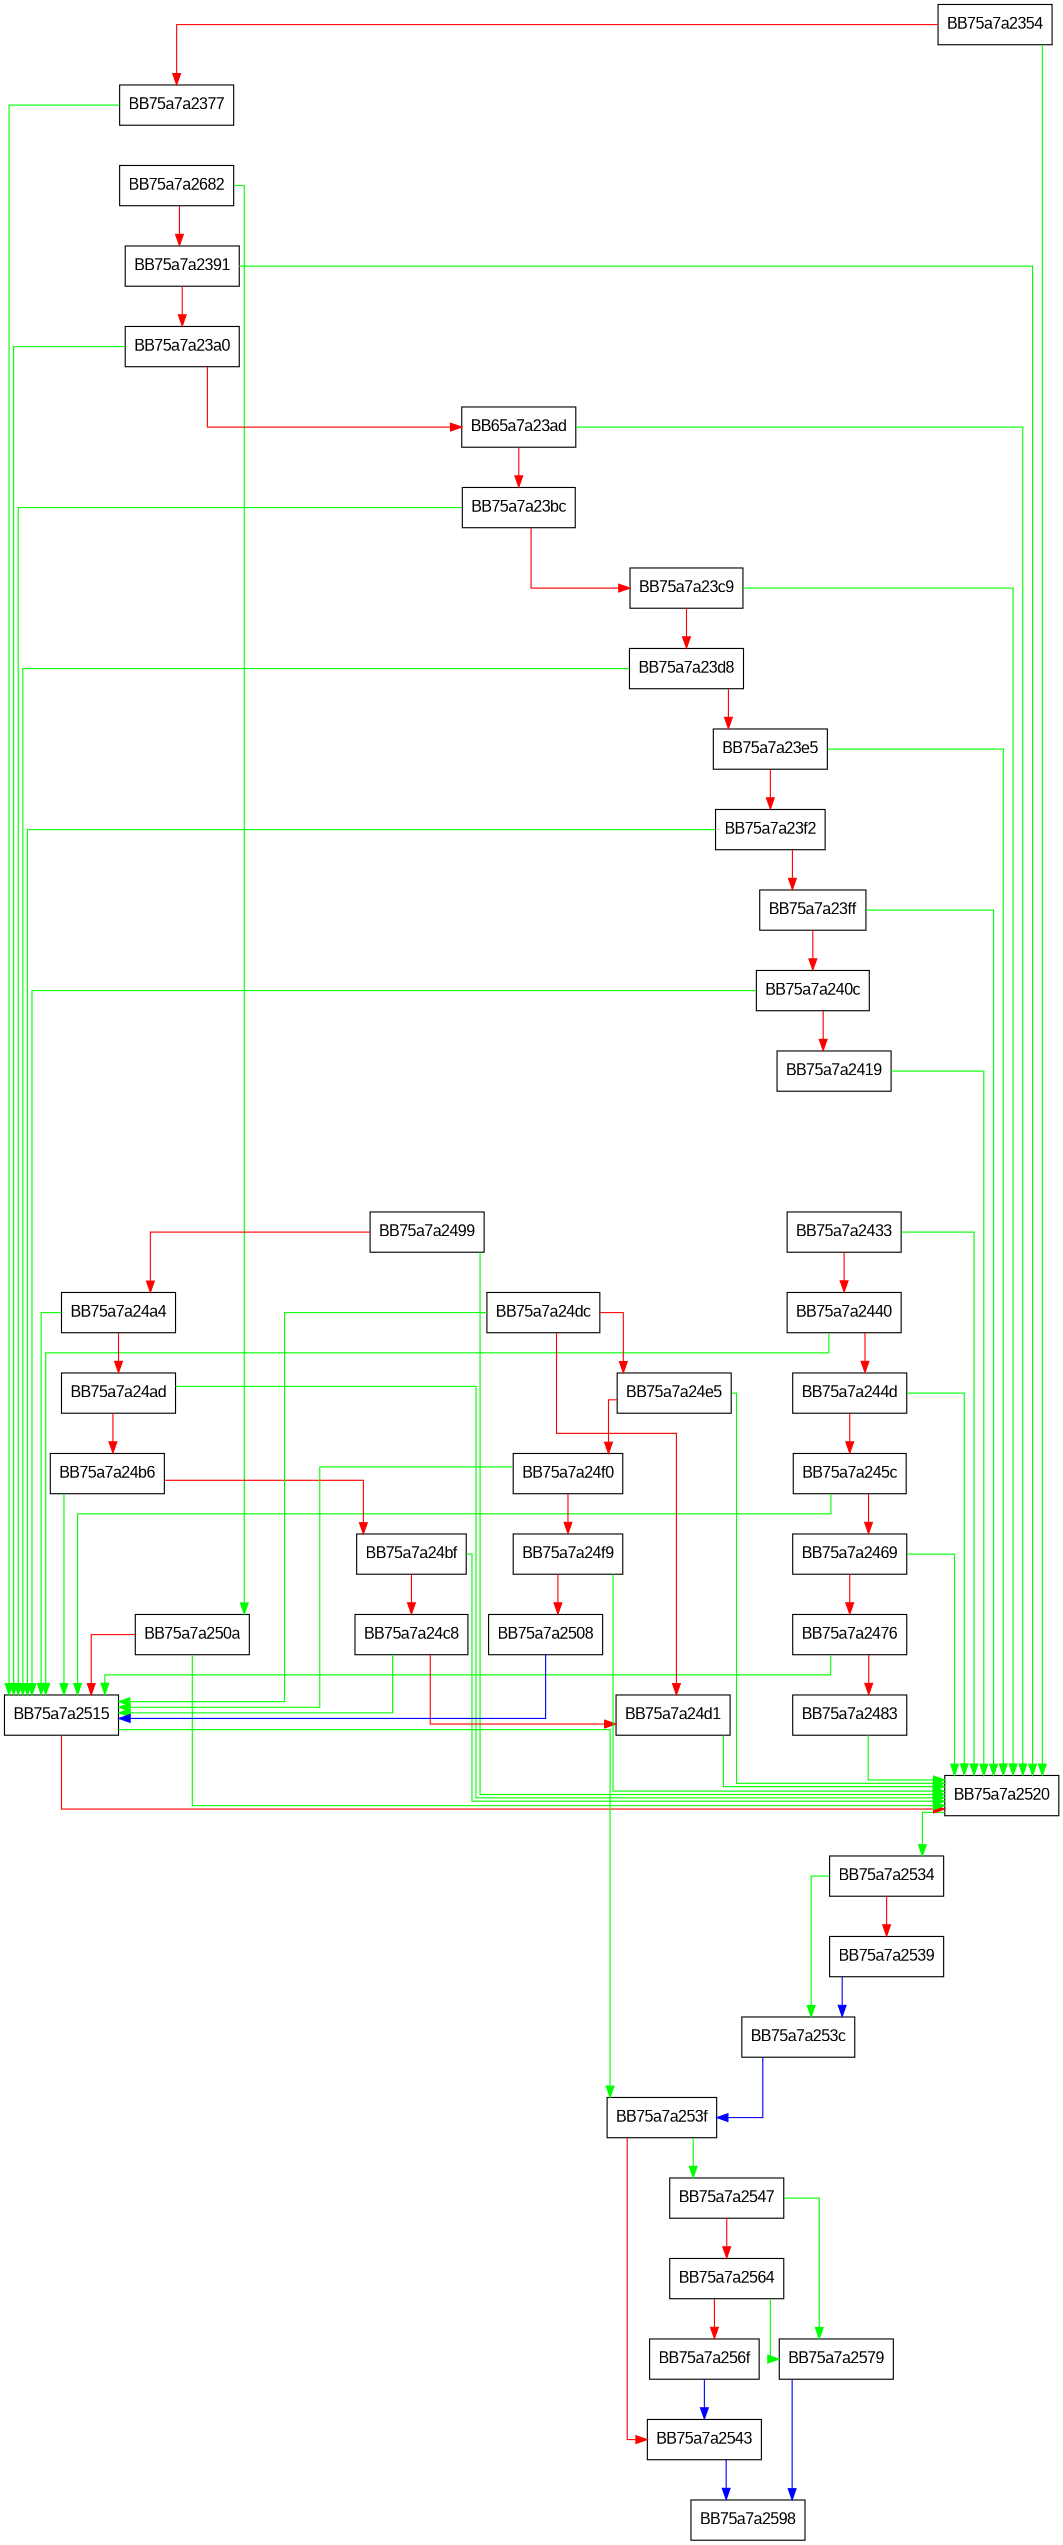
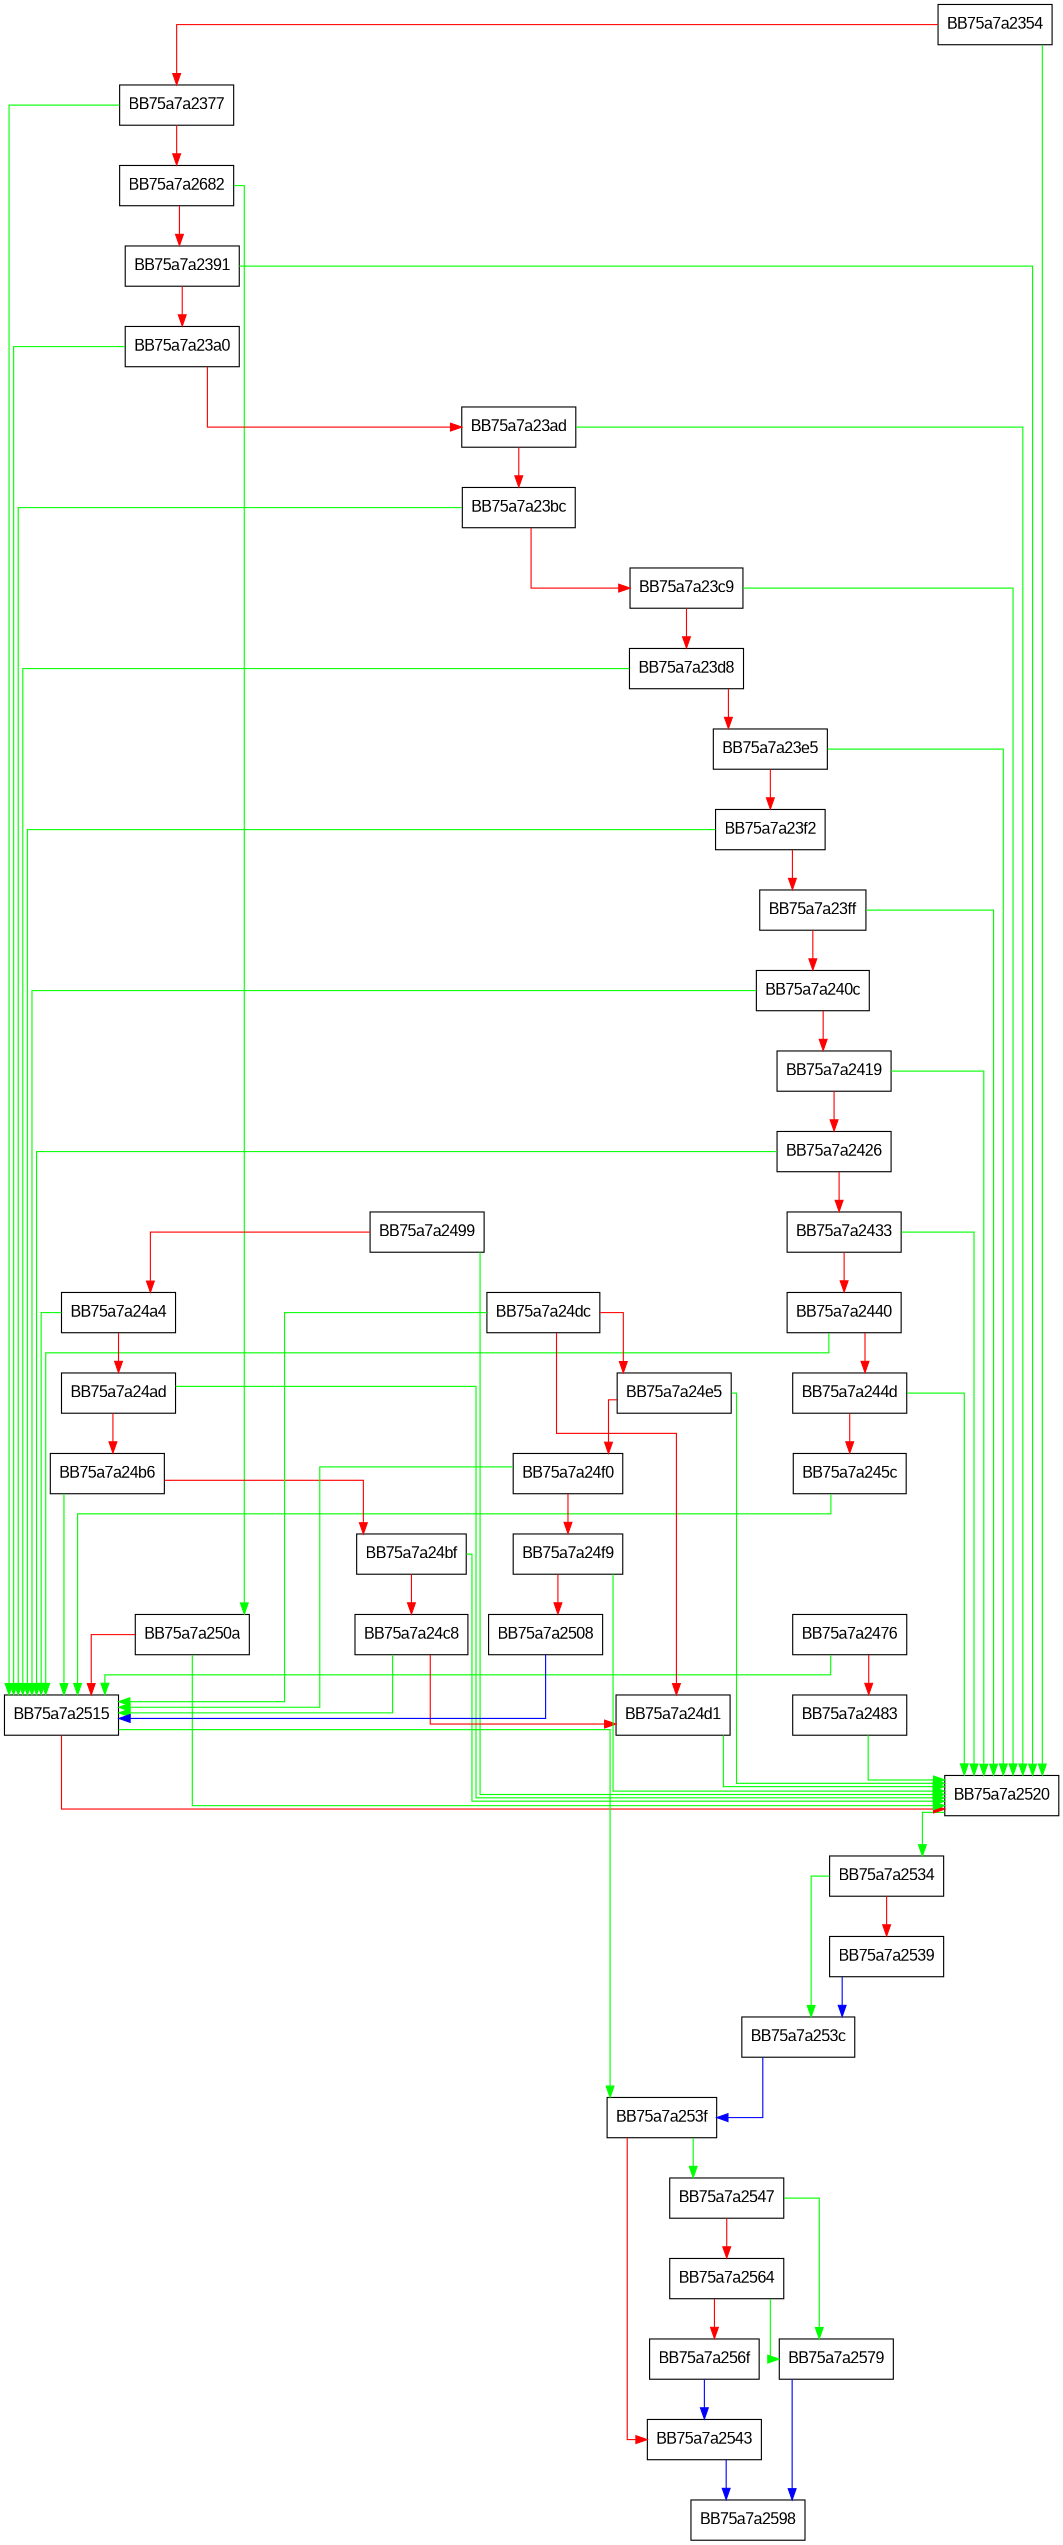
none -> (177, 140)
(519, 427) -> (519, 427)
none -> (834, 1152)
(850, 1554) -> none
